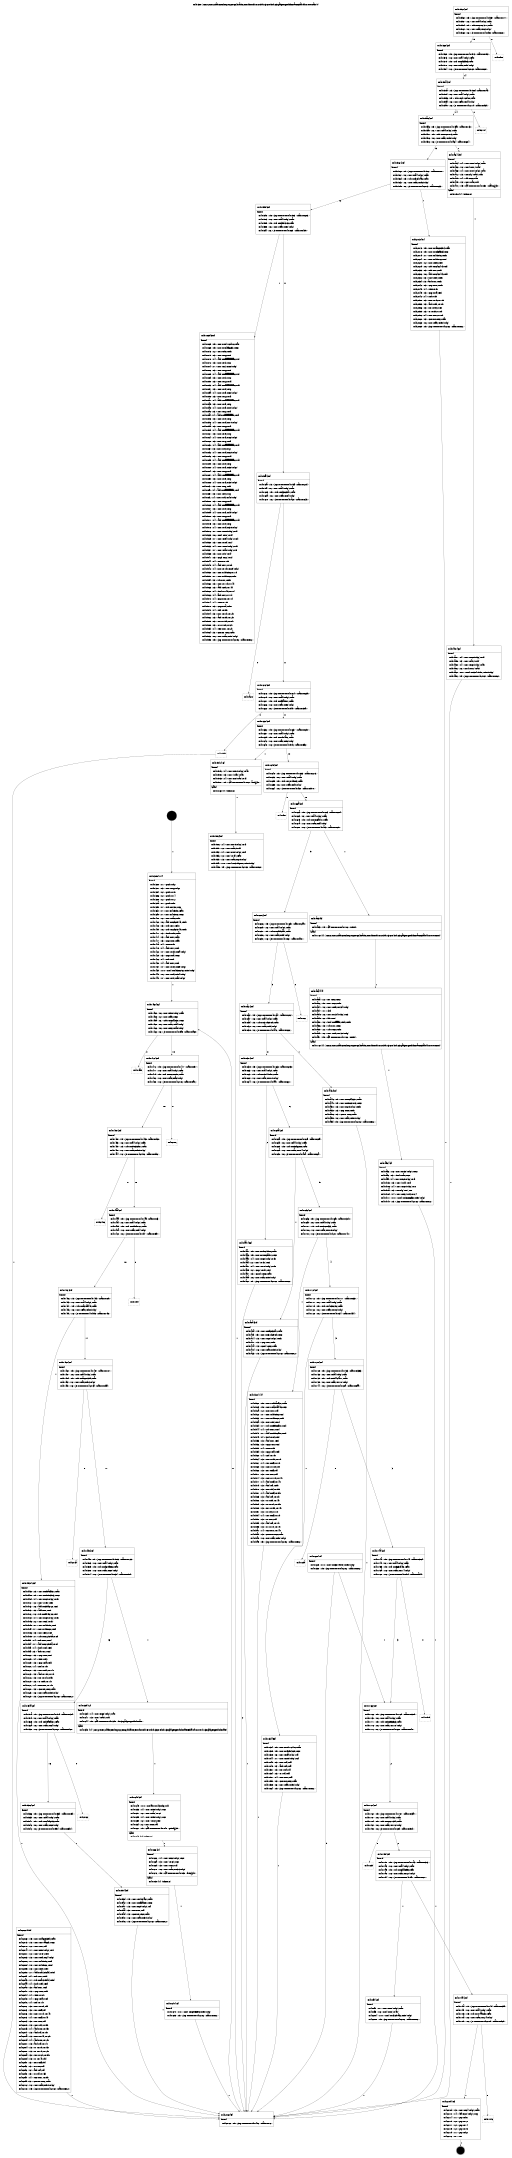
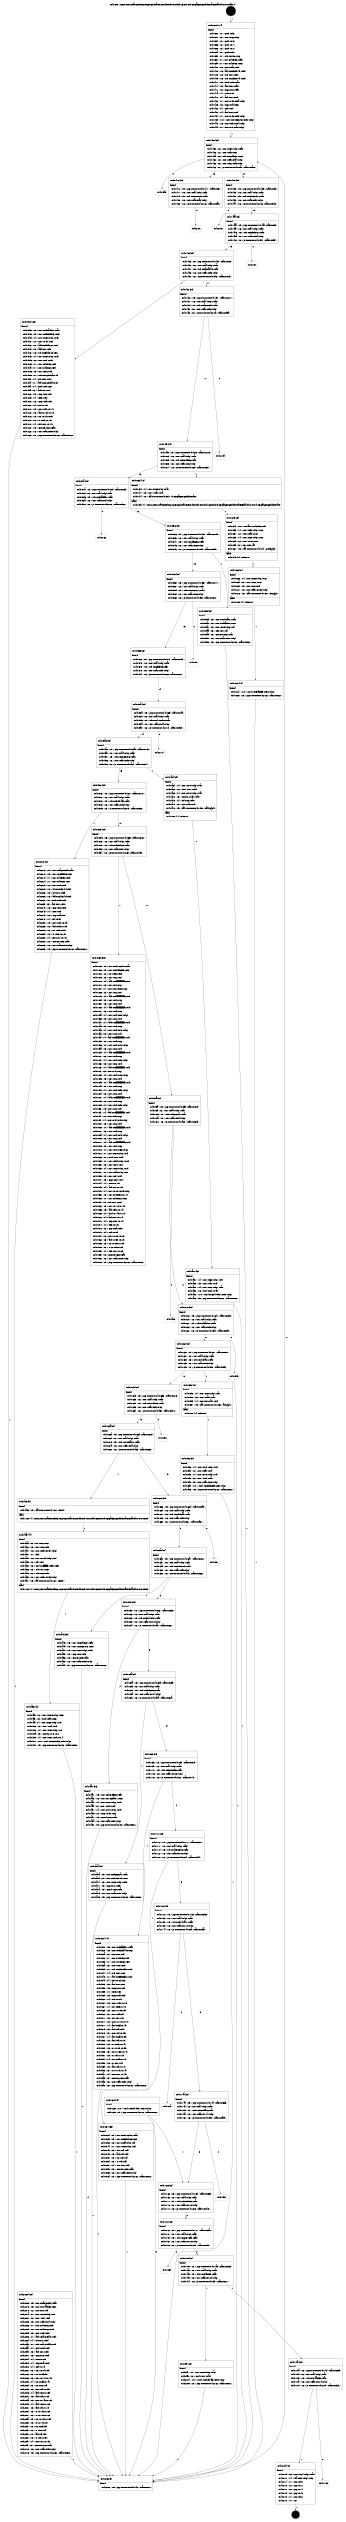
none -> (193, 561)
(153, 1106) -> (242, 174)
